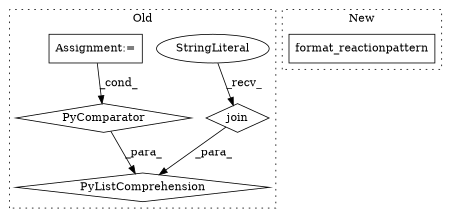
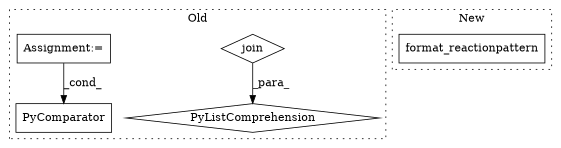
(213, 49) -> none
(104, 118) -> (64, 118)
(121, 149) -> none
